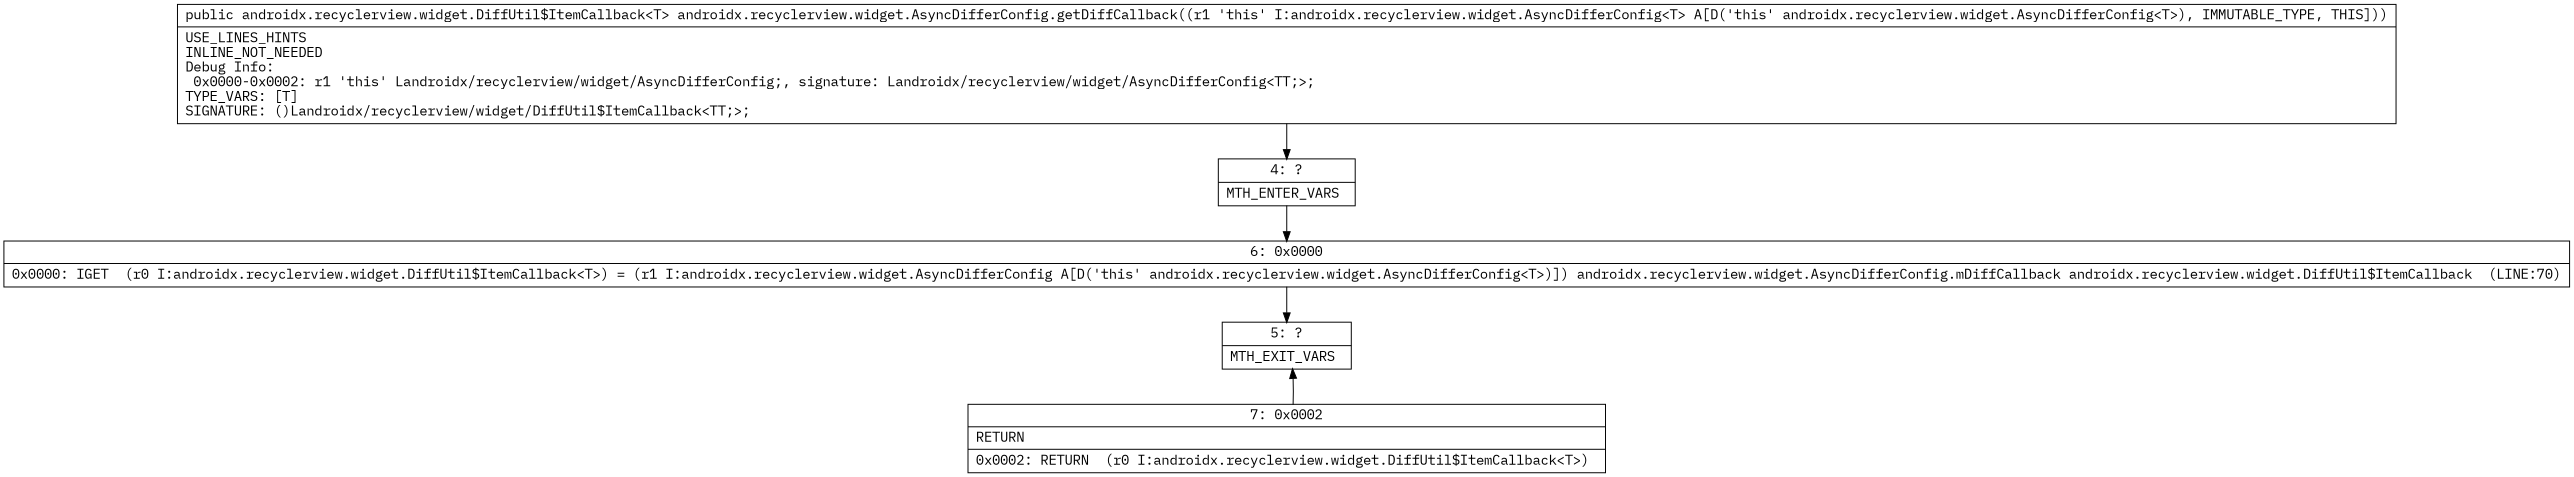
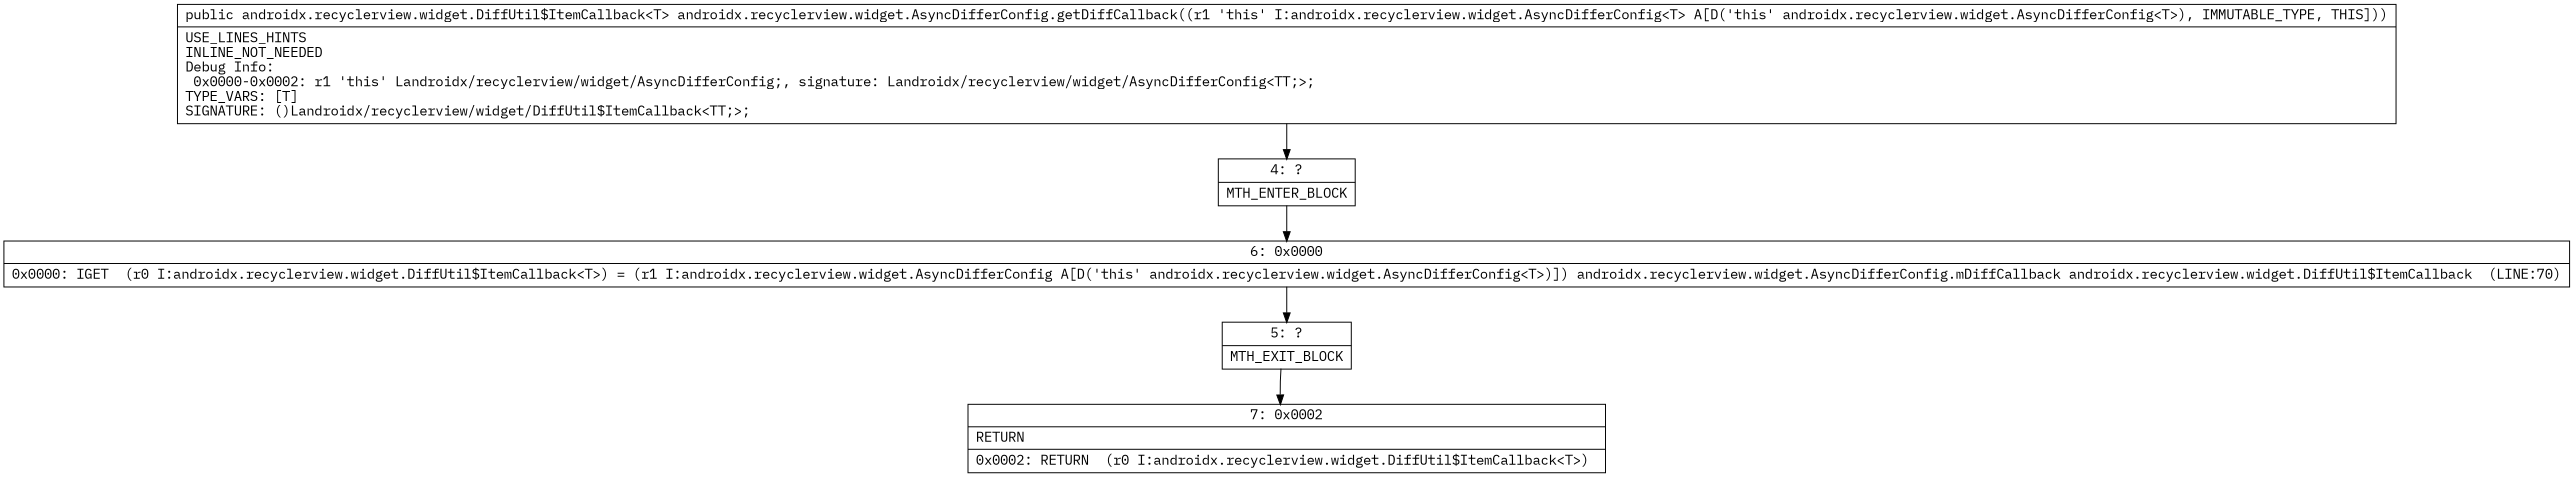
(1283, 194) -> (1287, 194)
(1283, 357) -> (1287, 357)
(1293, 392) -> (1280, 382)
